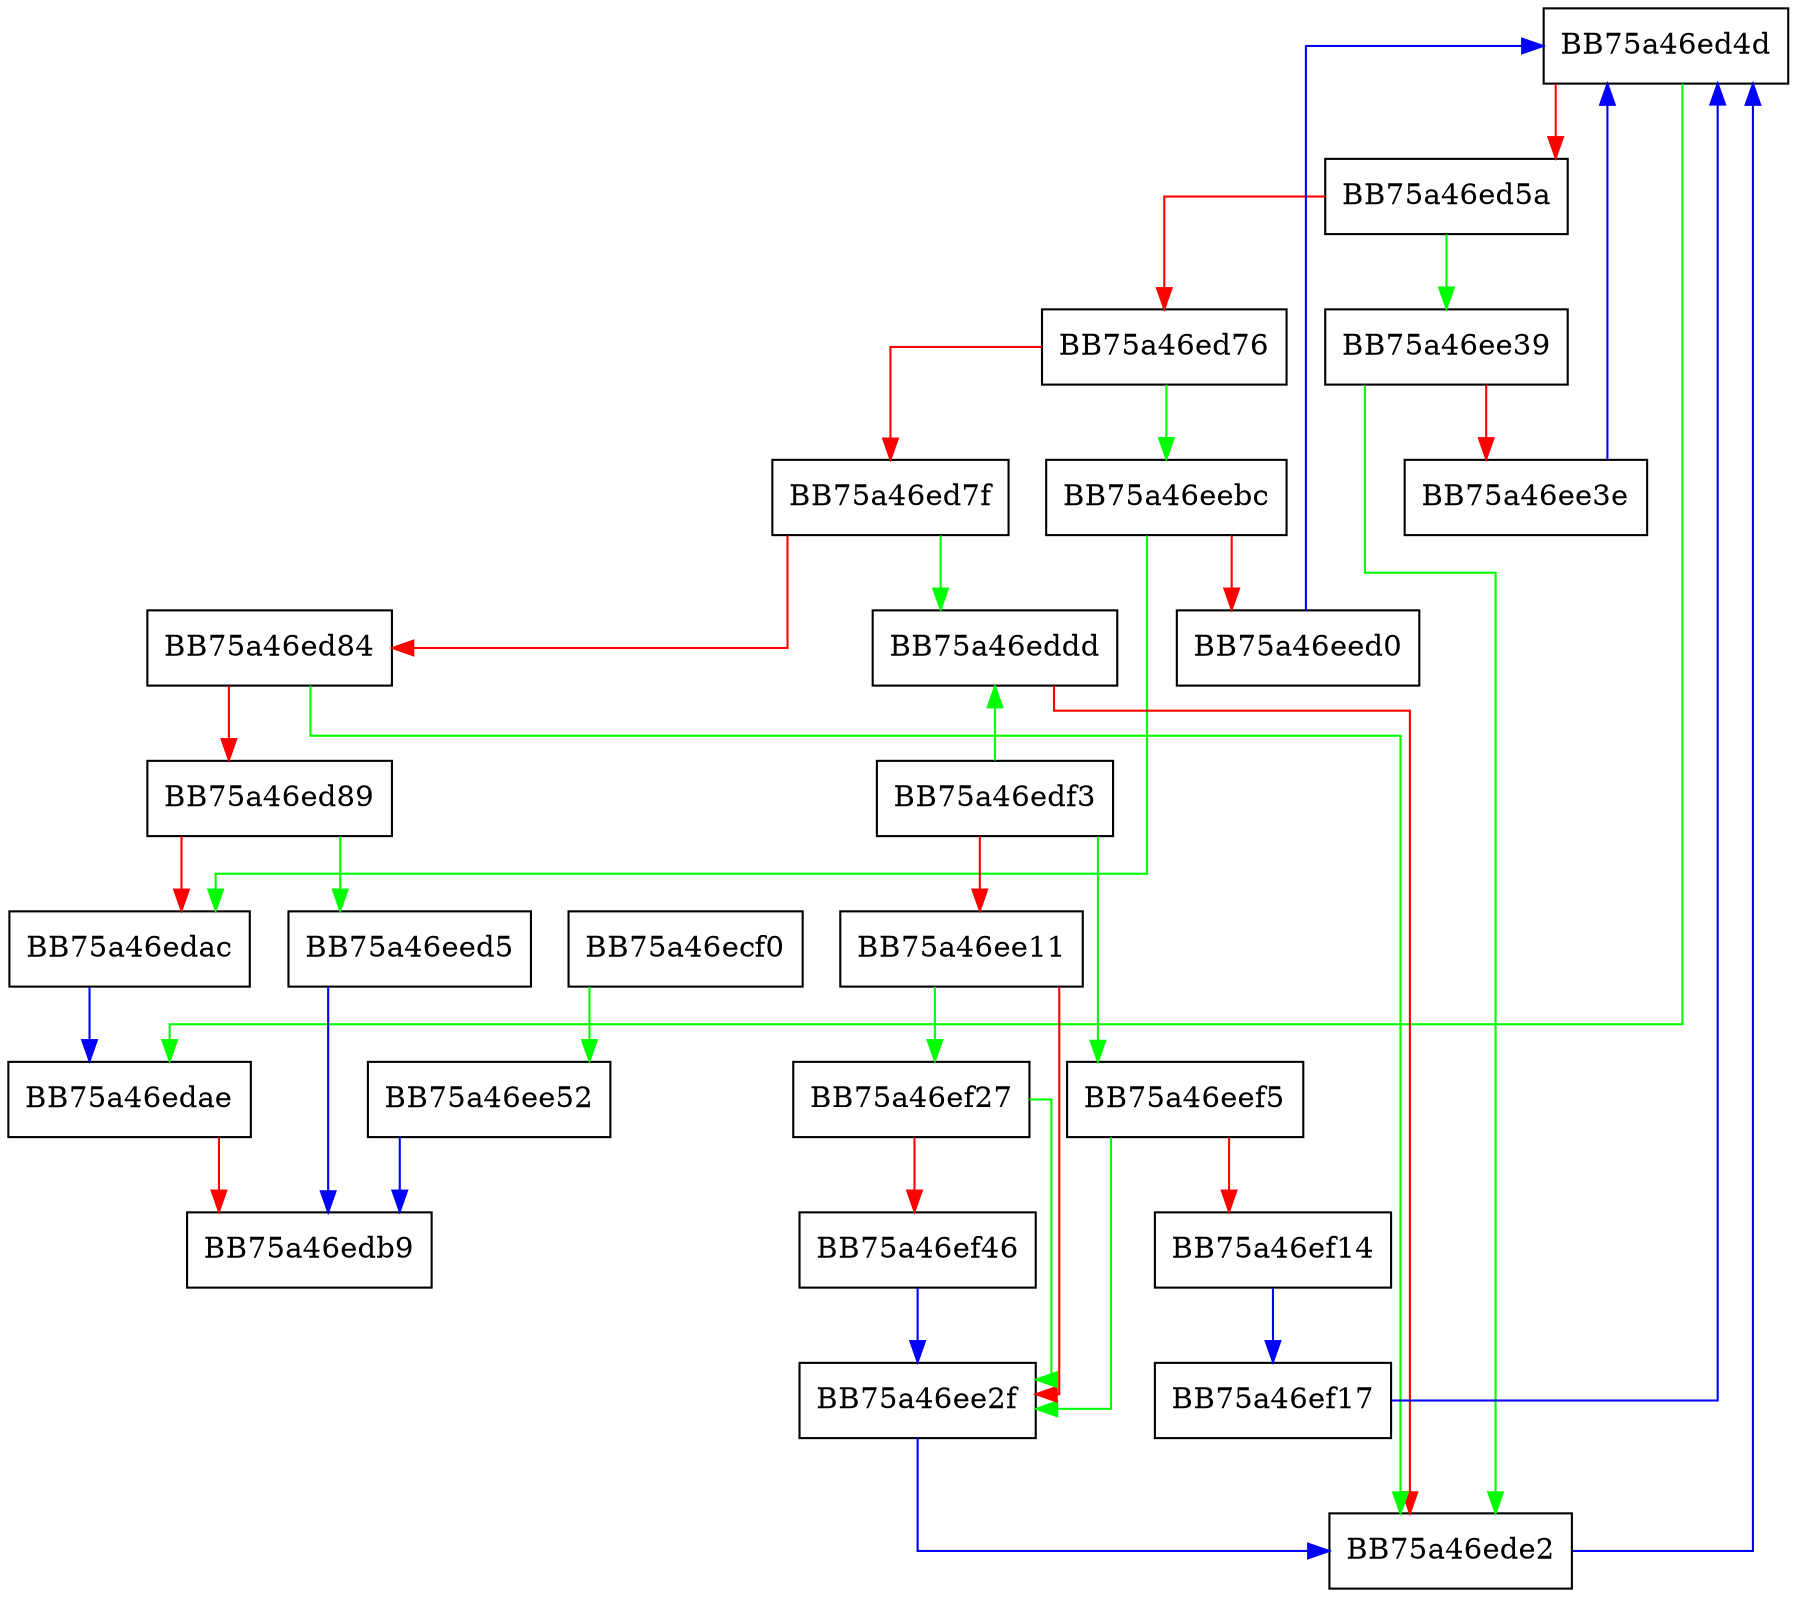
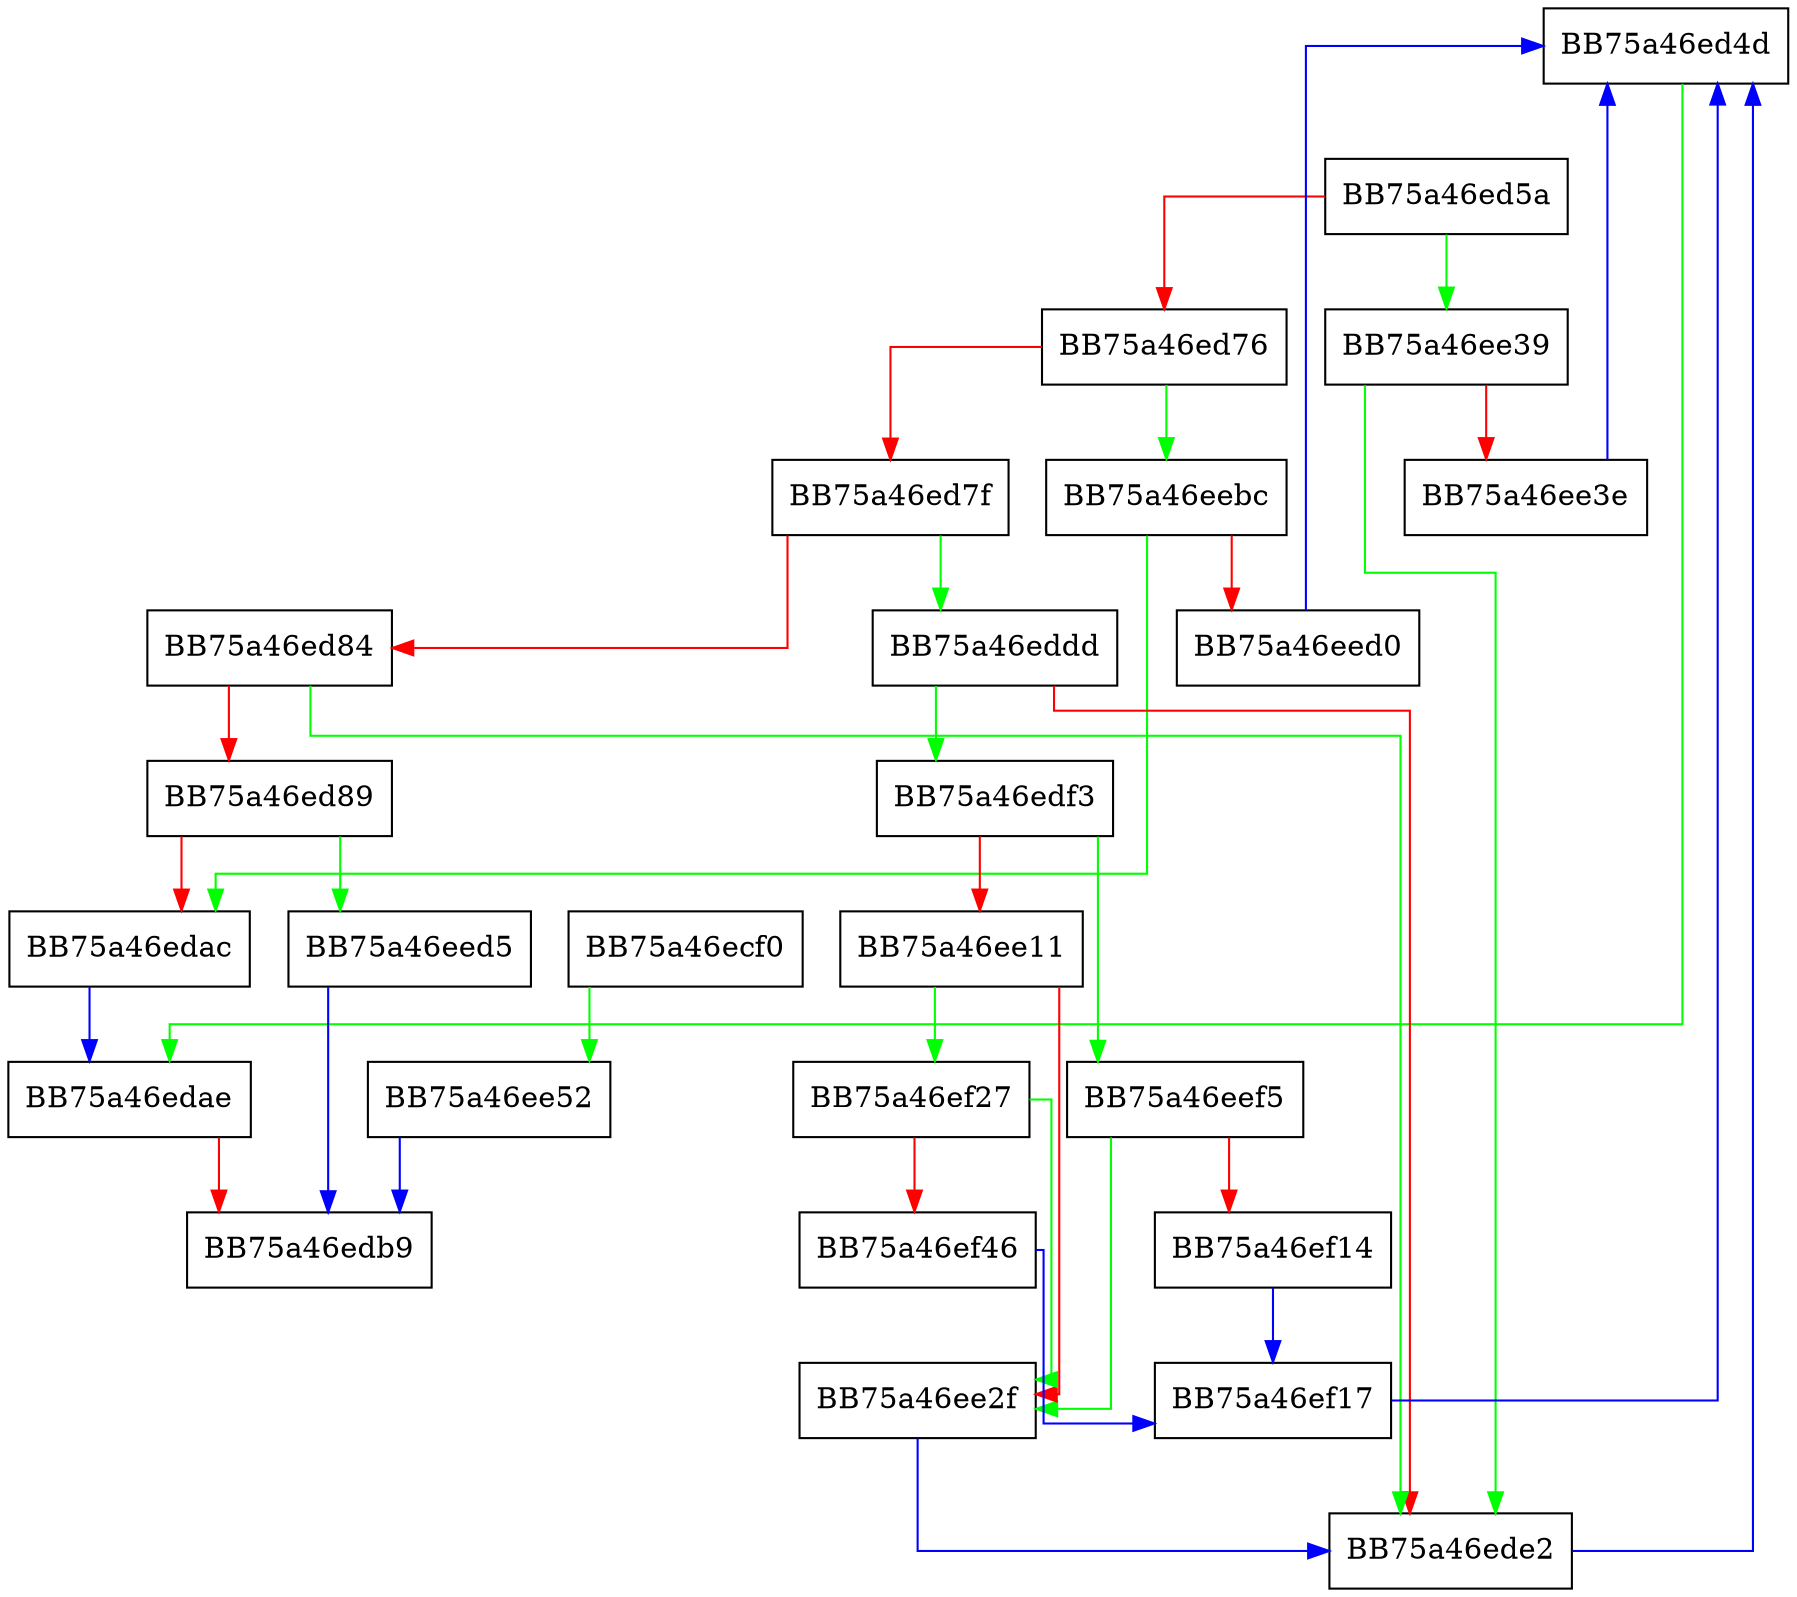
(1556, 111) -> none
(995, 722) -> (936, 713)
(918, 1315) -> (1044, 1391)
